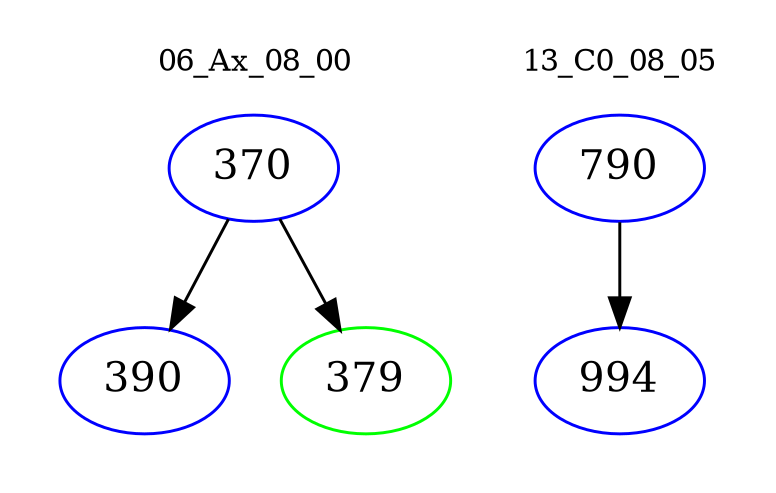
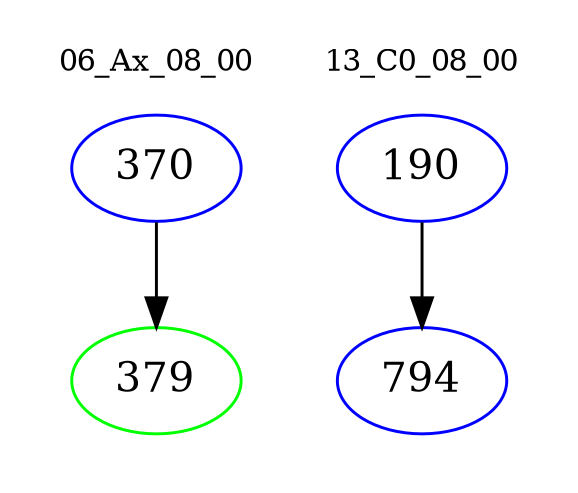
(620, 63) -> (422, 63)
(620, 168) -> (422, 168)
(145, 381) -> none
(620, 381) -> (422, 381)
